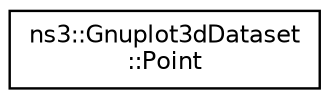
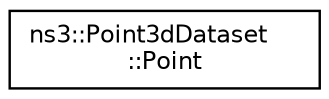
(165, 50) -> (165, 50)
